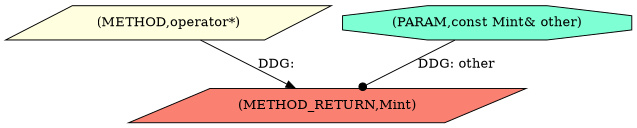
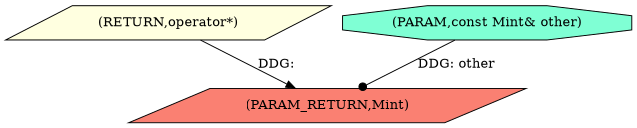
(168, 23) -> (168, 23)
(327, 106) -> (327, 106)
